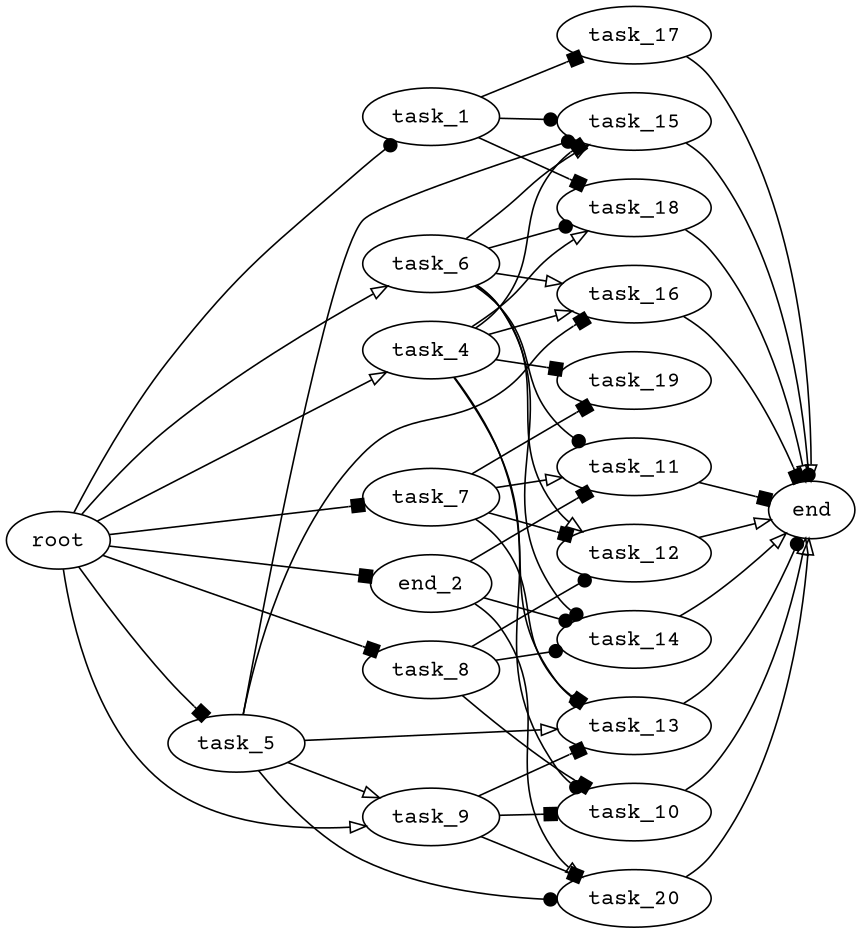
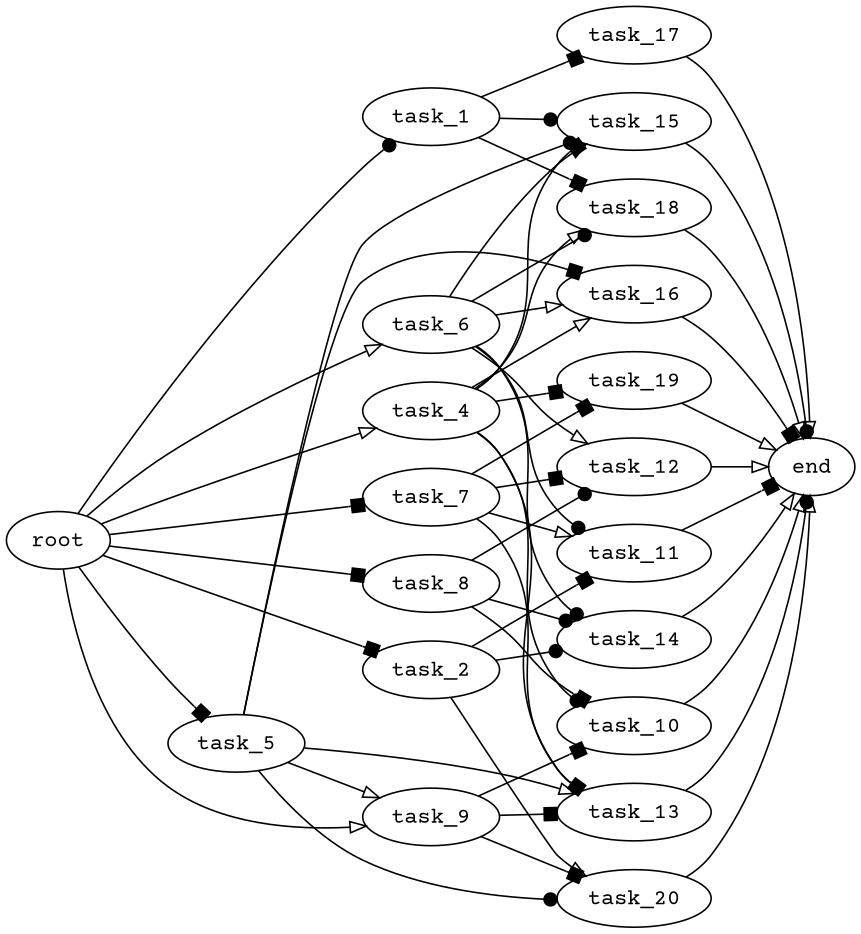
none -> (721, 423)
(431, 583) -> (431, 670)
